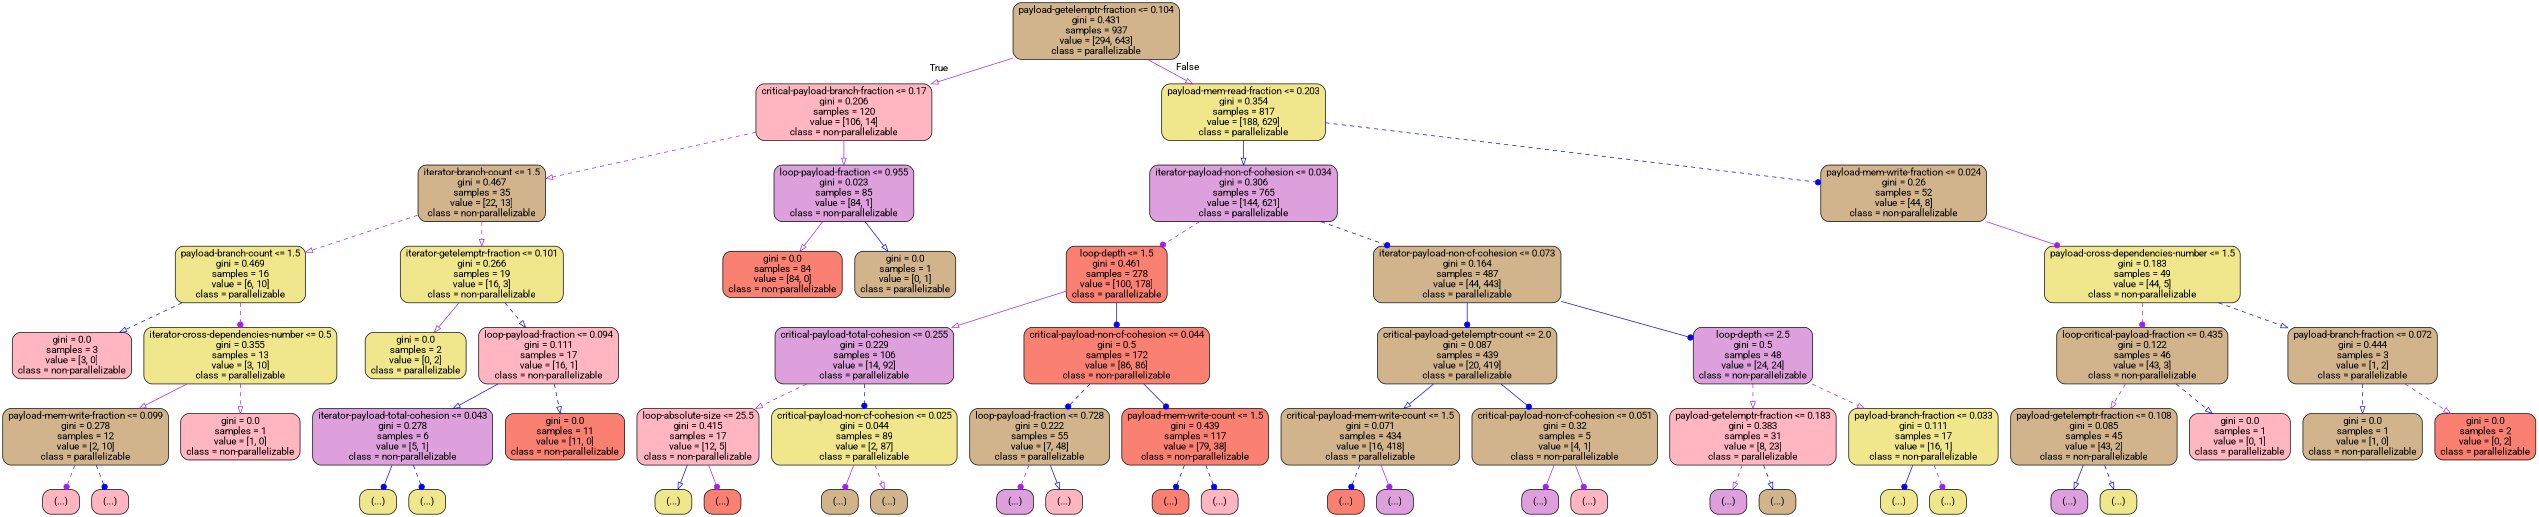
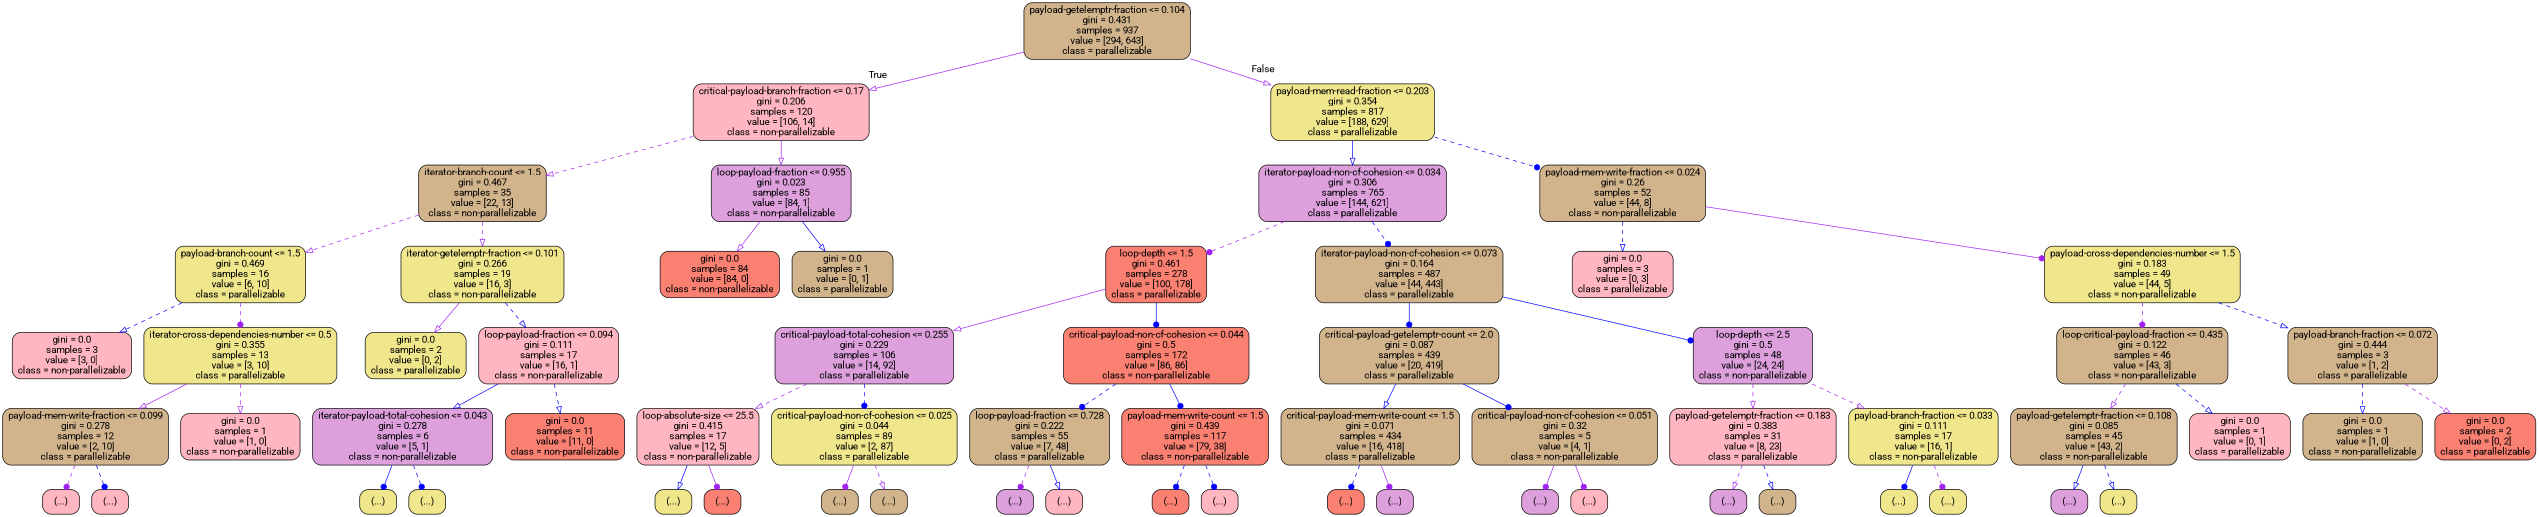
none -> (1623, 274)
